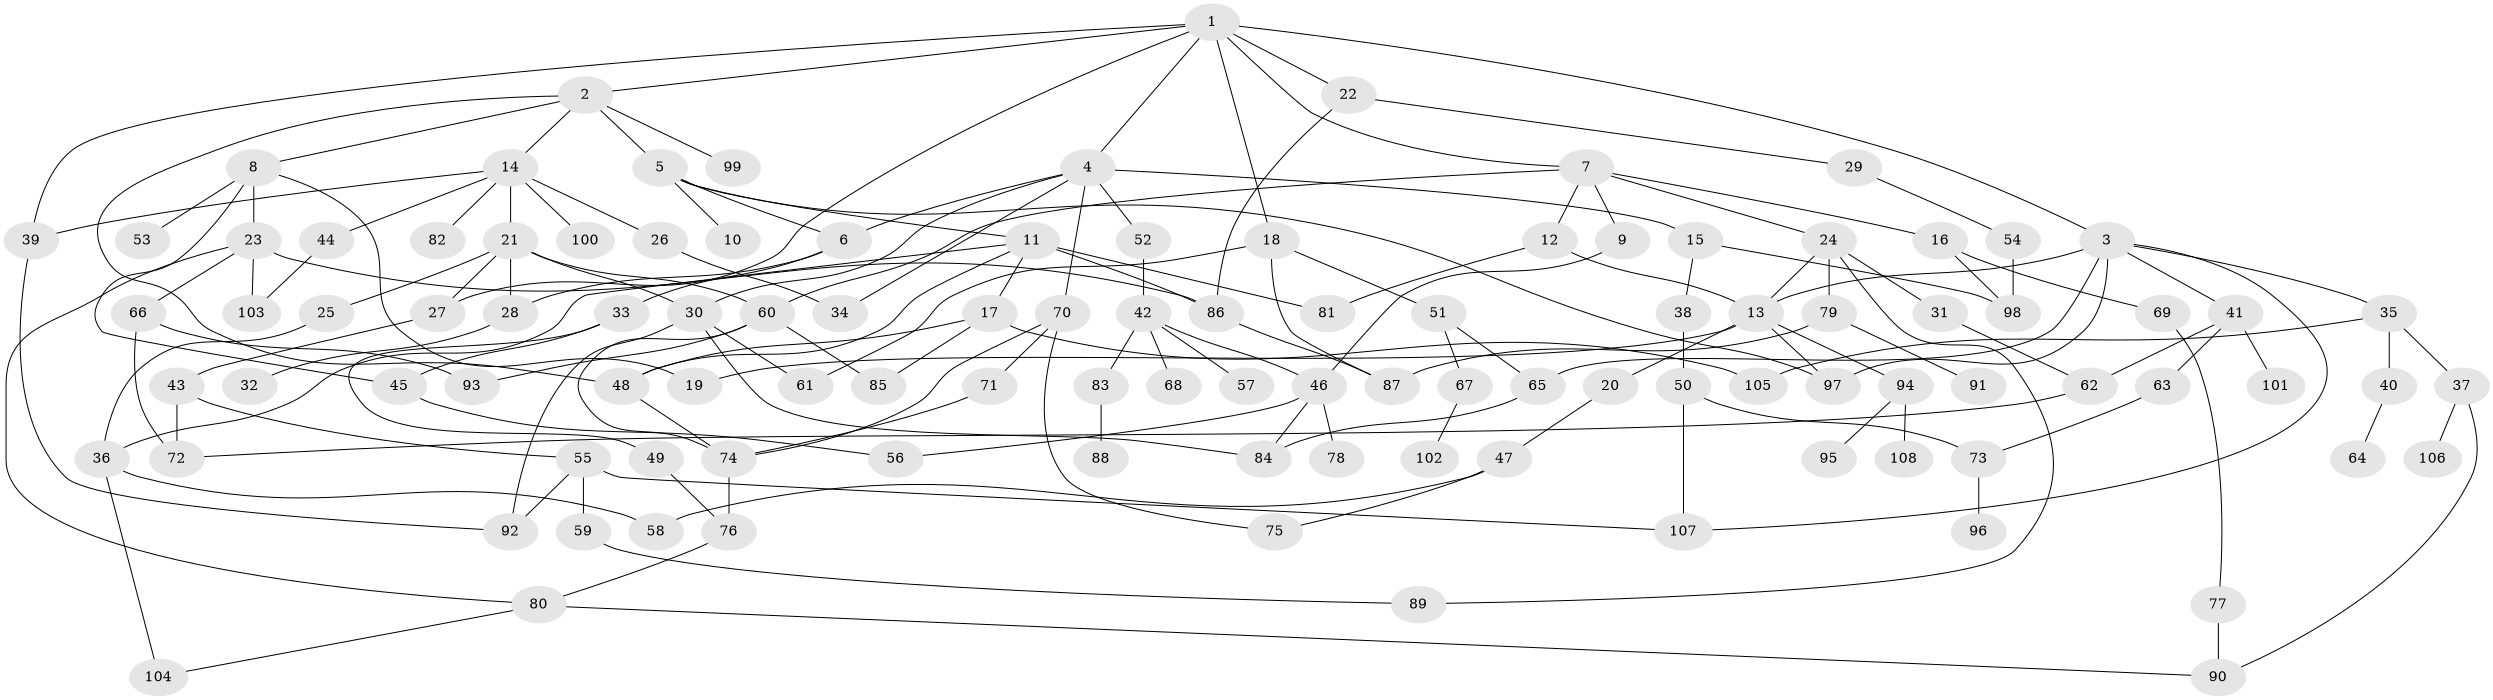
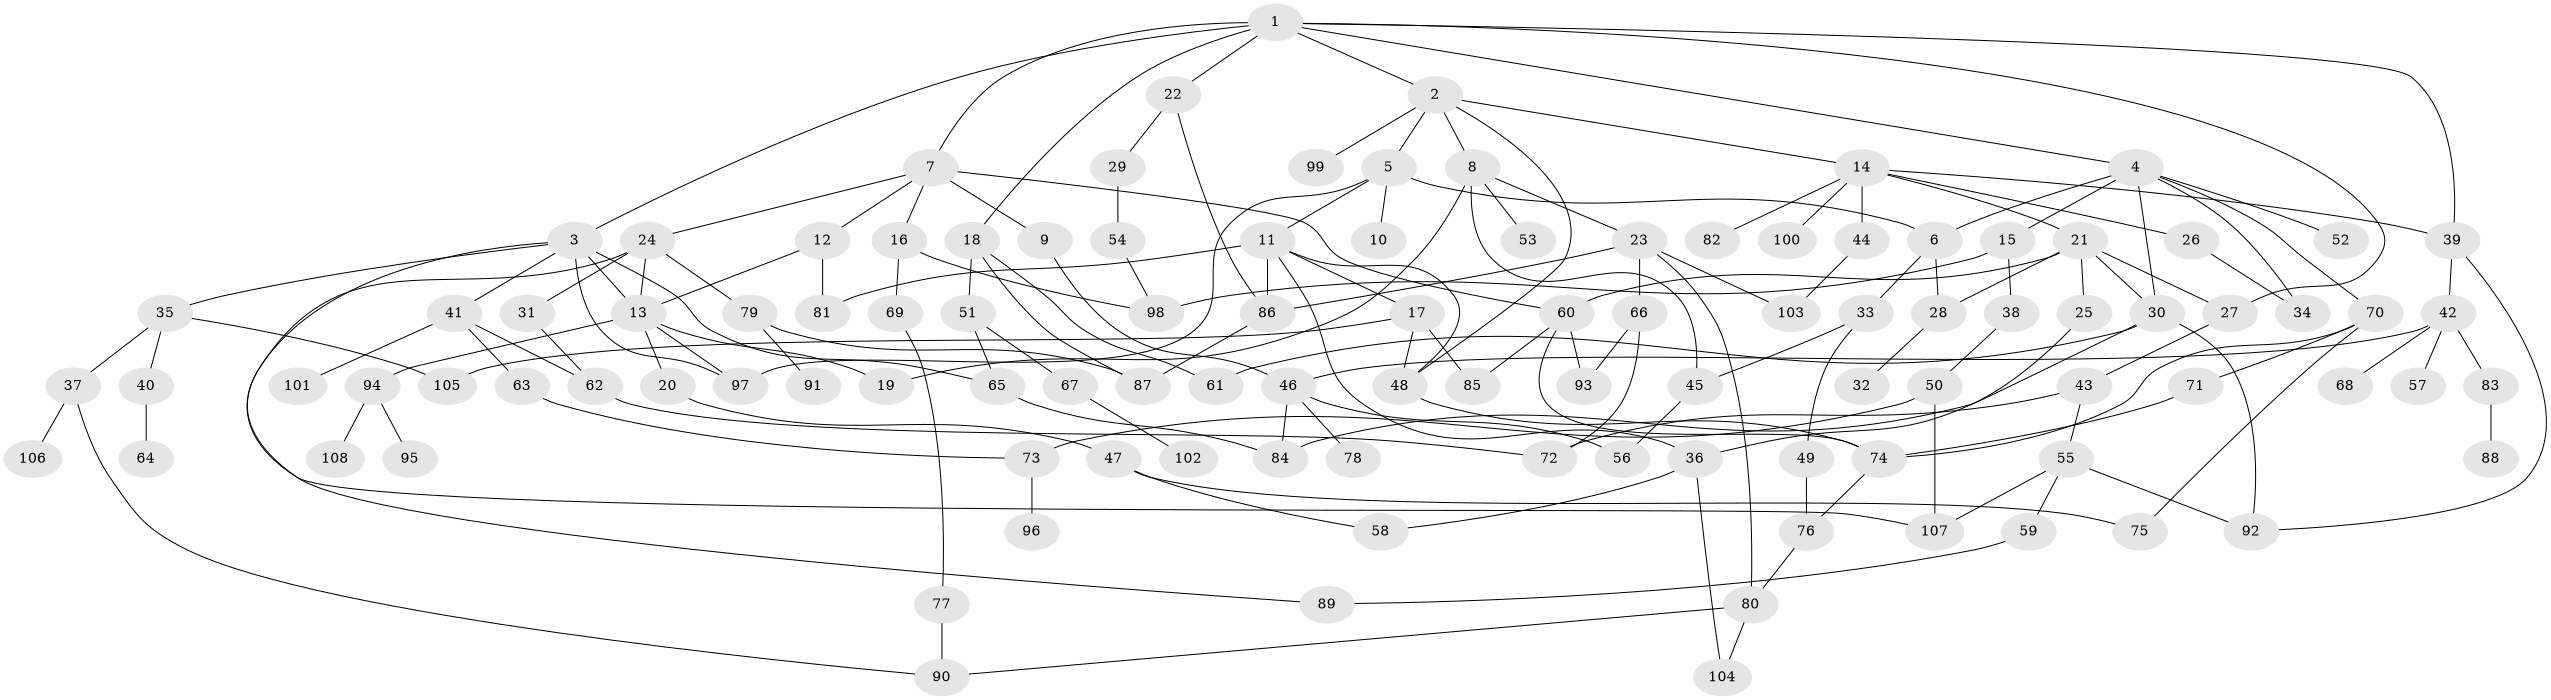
(1144, 277) -> (2451, 277)
